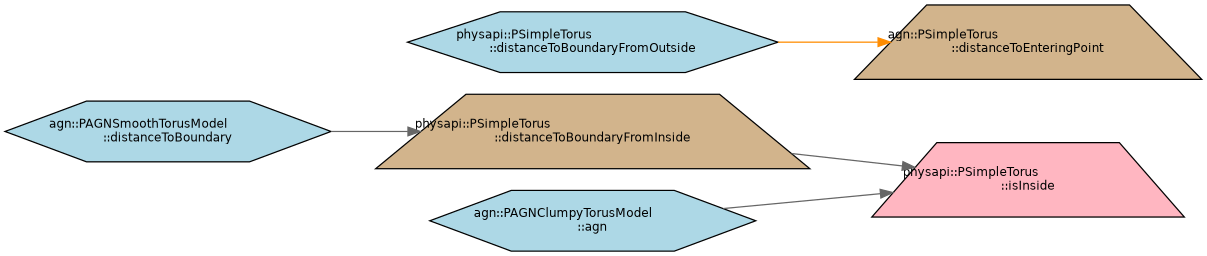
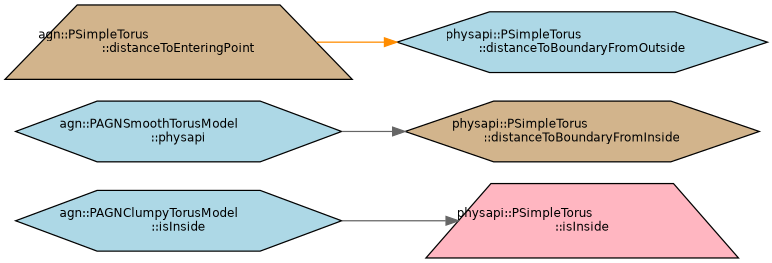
(828, 42) -> (350, 42)
(168, 131) -> (179, 131)
(593, 131) -> (582, 131)
(847, 160) -> none
(593, 221) -> (179, 221)
